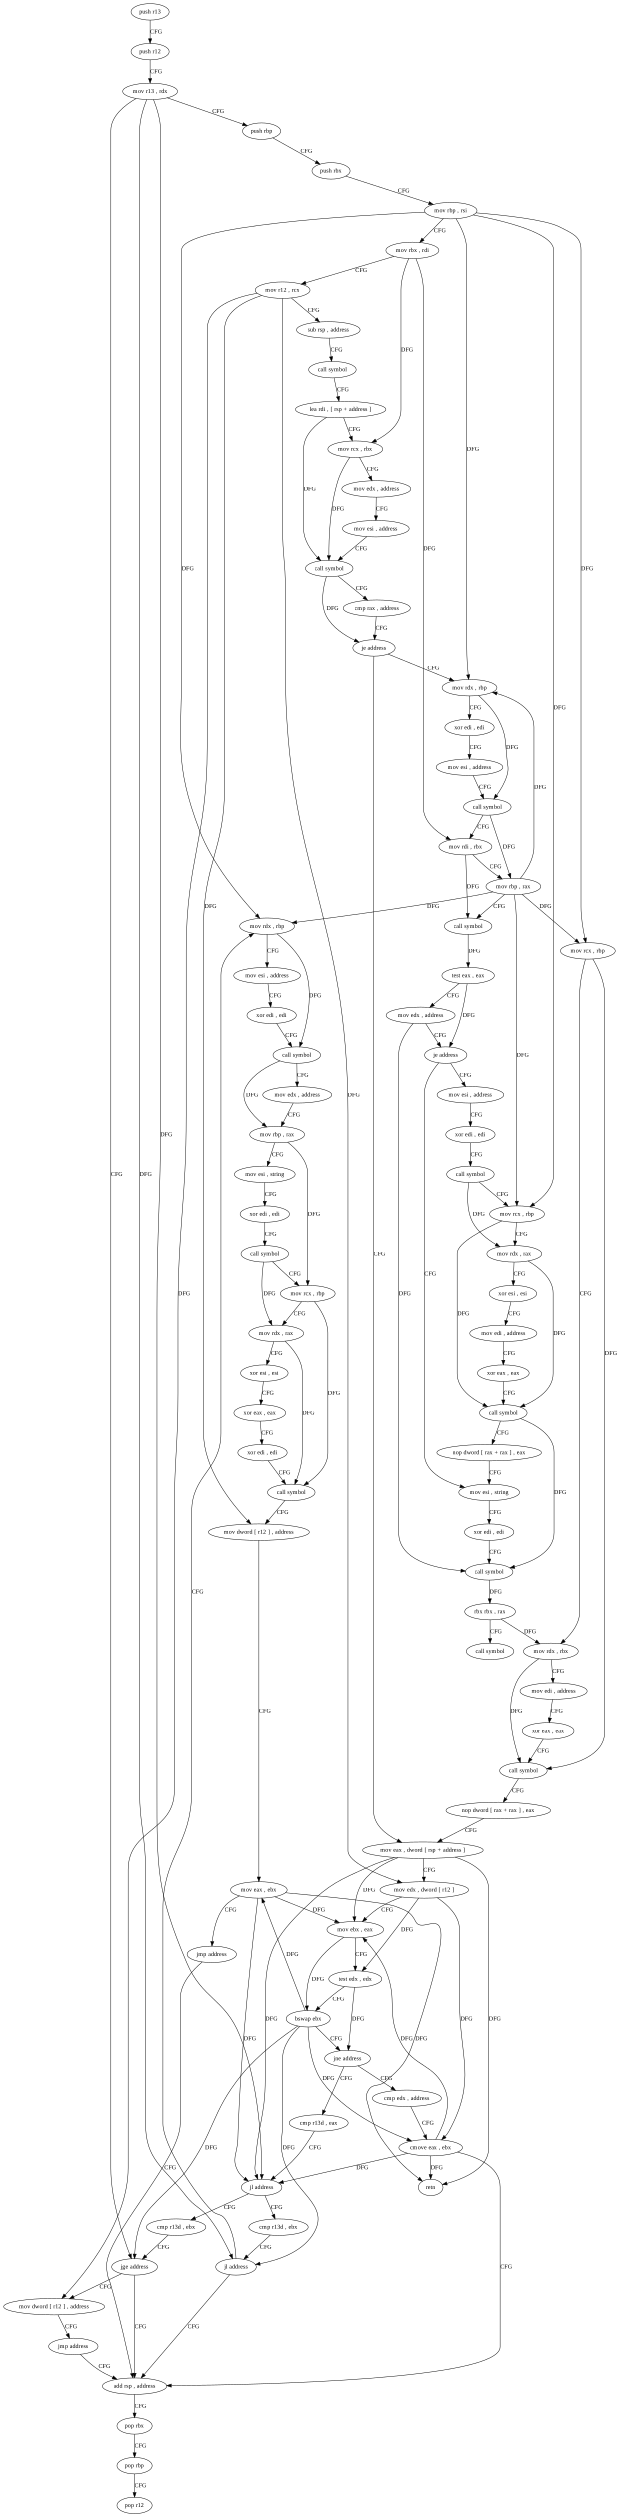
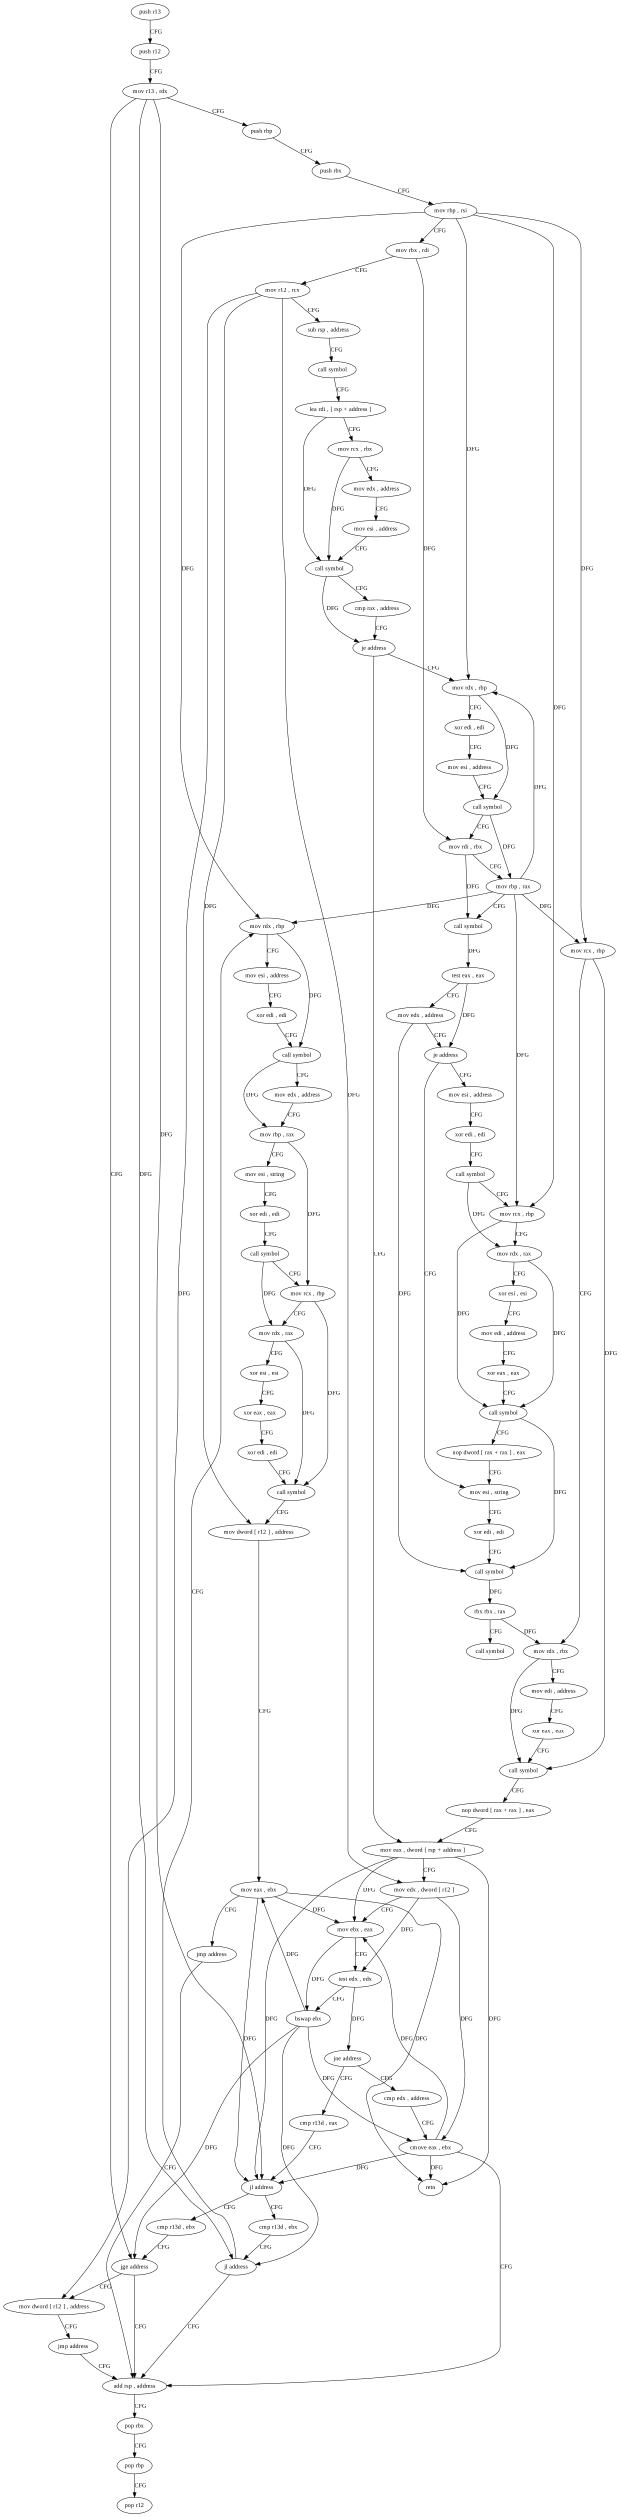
(401, 354) -> none
(326, 2037) -> none
